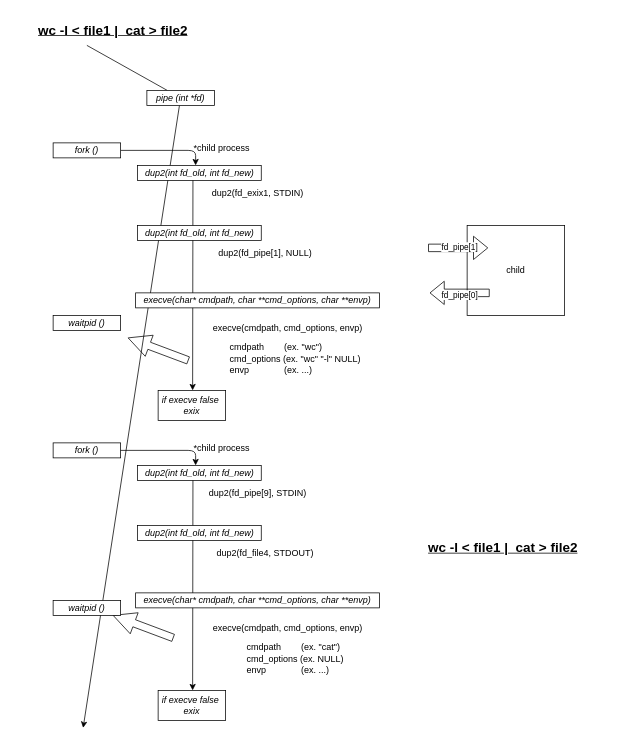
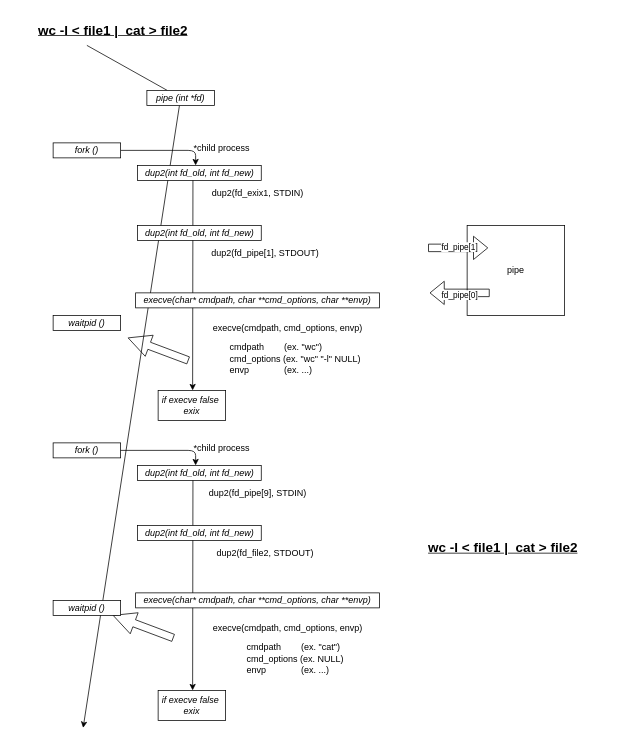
(265, 252) -> (265, 252)
(516, 270) -> (516, 270)
(265, 552) -> (265, 552)
